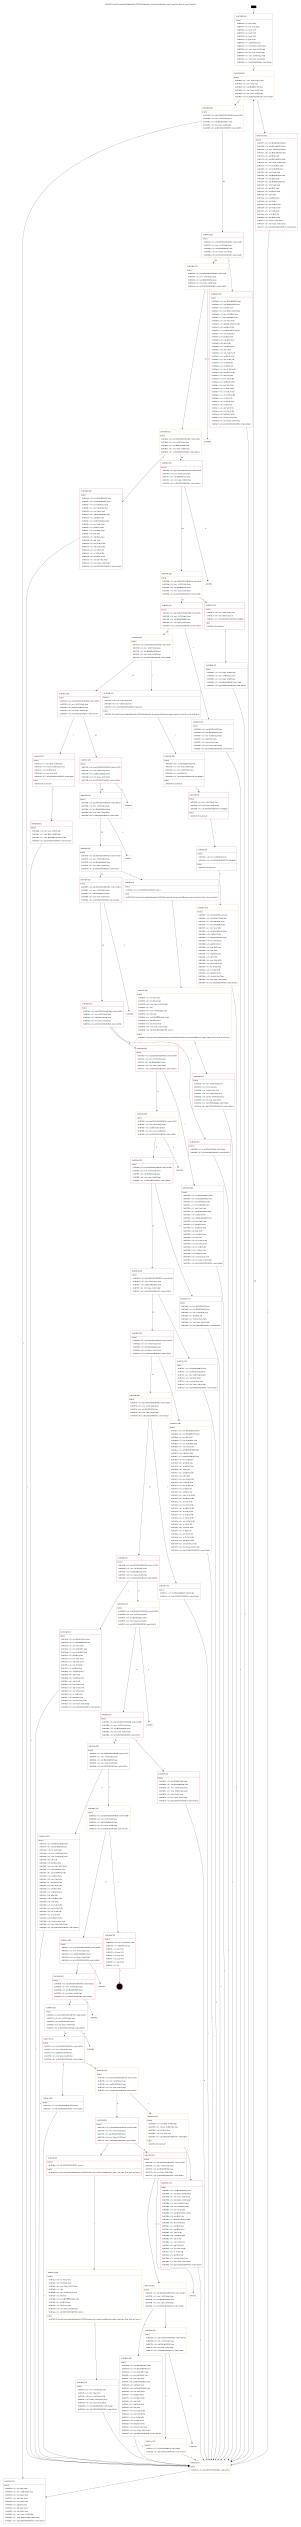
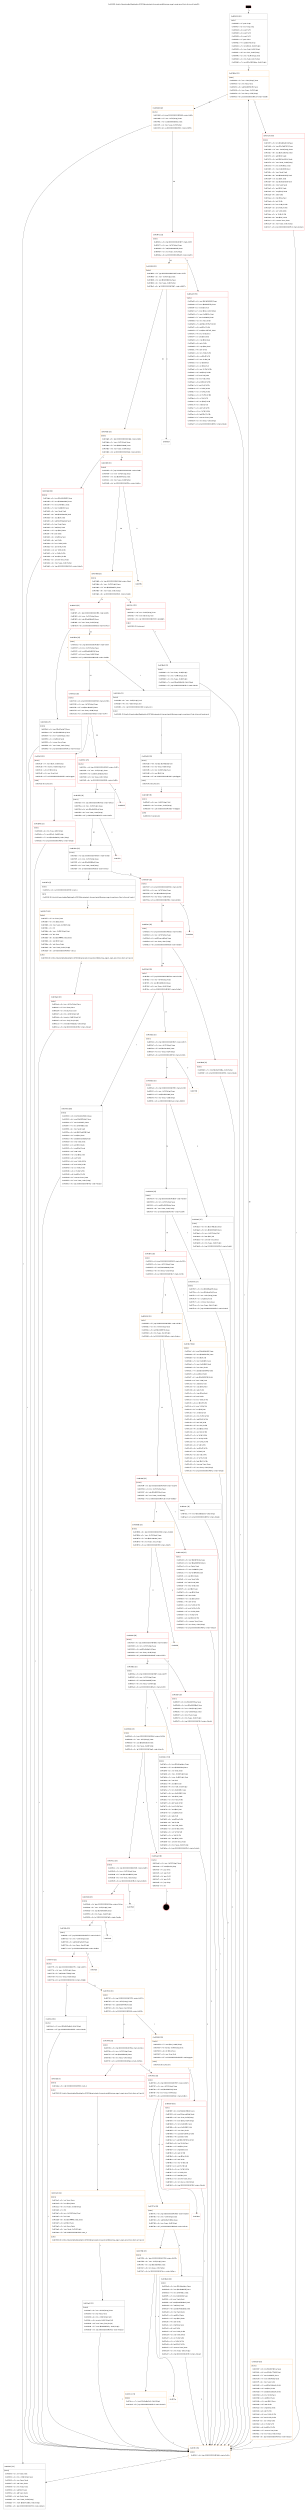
(217, 859) -> none
